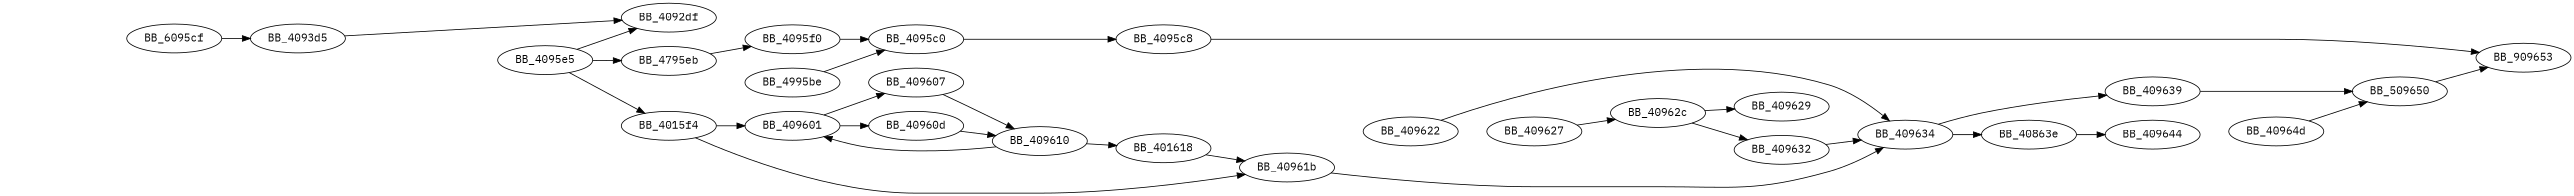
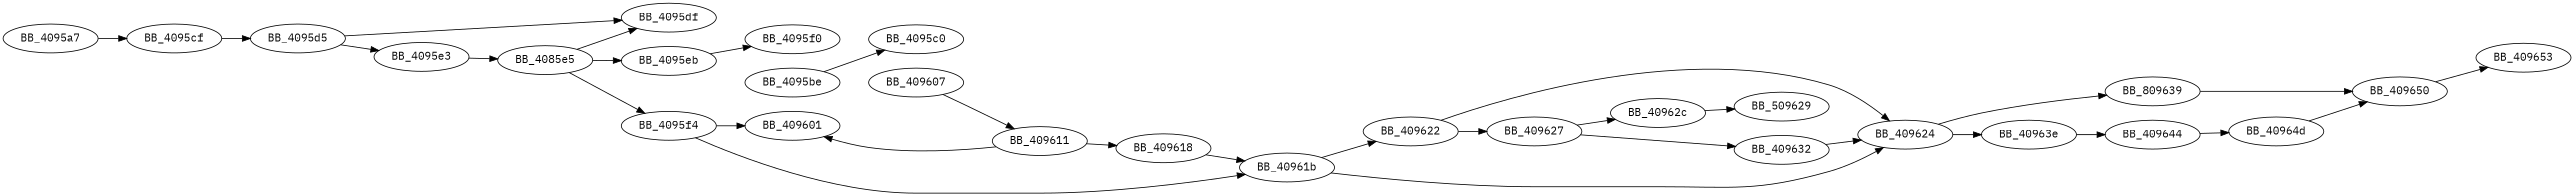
(669, 18) -> (669, 18)
none -> (51, 38)
(174, 38) -> (174, 38)
(298, 38) -> (298, 38)
(850, 39) -> none
(1163, 39) -> none
none -> (422, 57)
(2523, 58) -> (2523, 58)
(545, 60) -> (545, 60)
(669, 61) -> (669, 61)
(792, 83) -> (792, 83)
(2153, 91) -> (2153, 91)
(2400, 91) -> (2400, 91)
(851, 105) -> none
(1782, 107) -> (1782, 107)
(669, 126) -> (669, 126)
(916, 126) -> none
(1716, 130) -> (1654, 140)
none -> (1469, 131)
none -> (2210, 133)
(1905, 135) -> (1905, 135)
(2029, 135) -> (2029, 135)
(1040, 141) -> (1040, 141)
(1163, 148) -> (1163, 148)
none -> (1345, 151)
